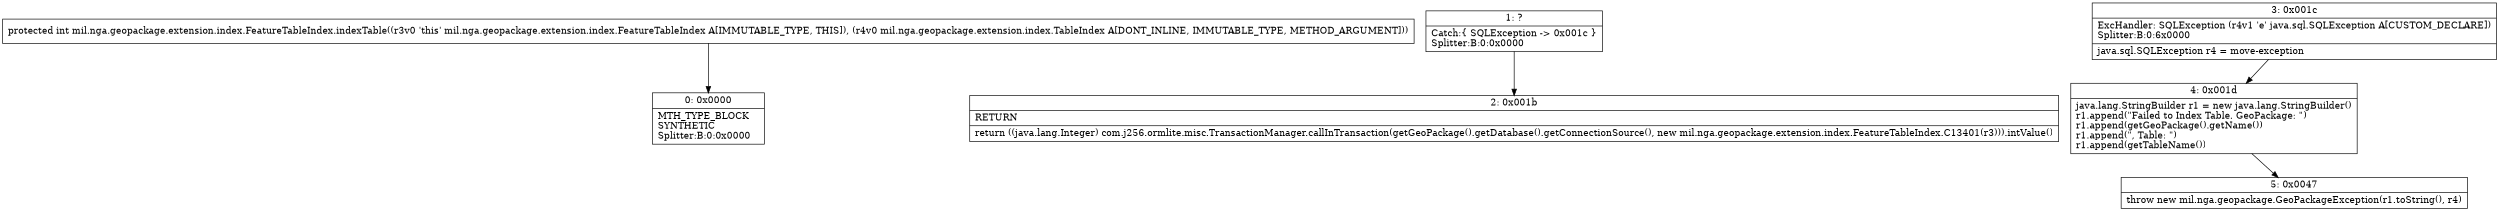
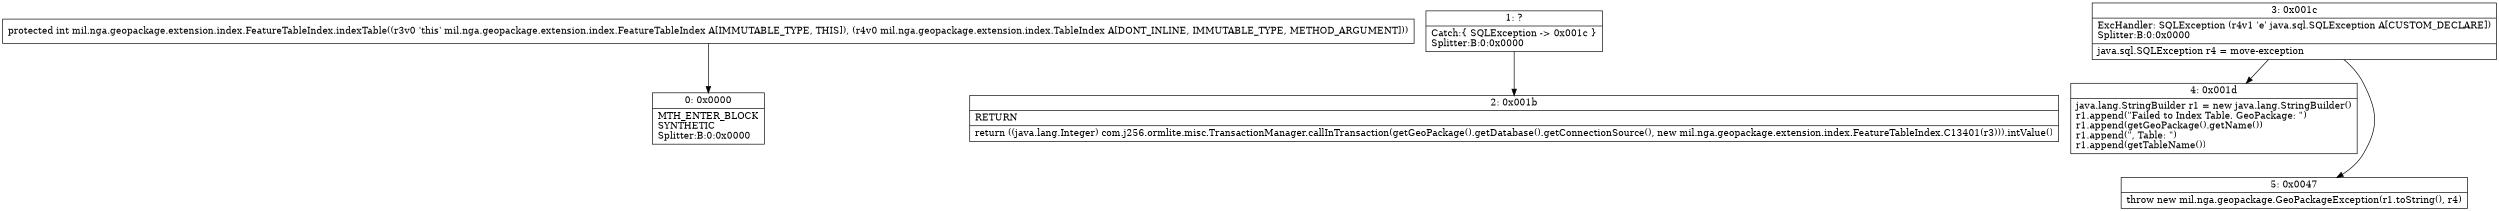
(2144, 36) -> (2144, 36)
(703, 116) -> (708, 116)
(2263, 163) -> (2375, 118)
